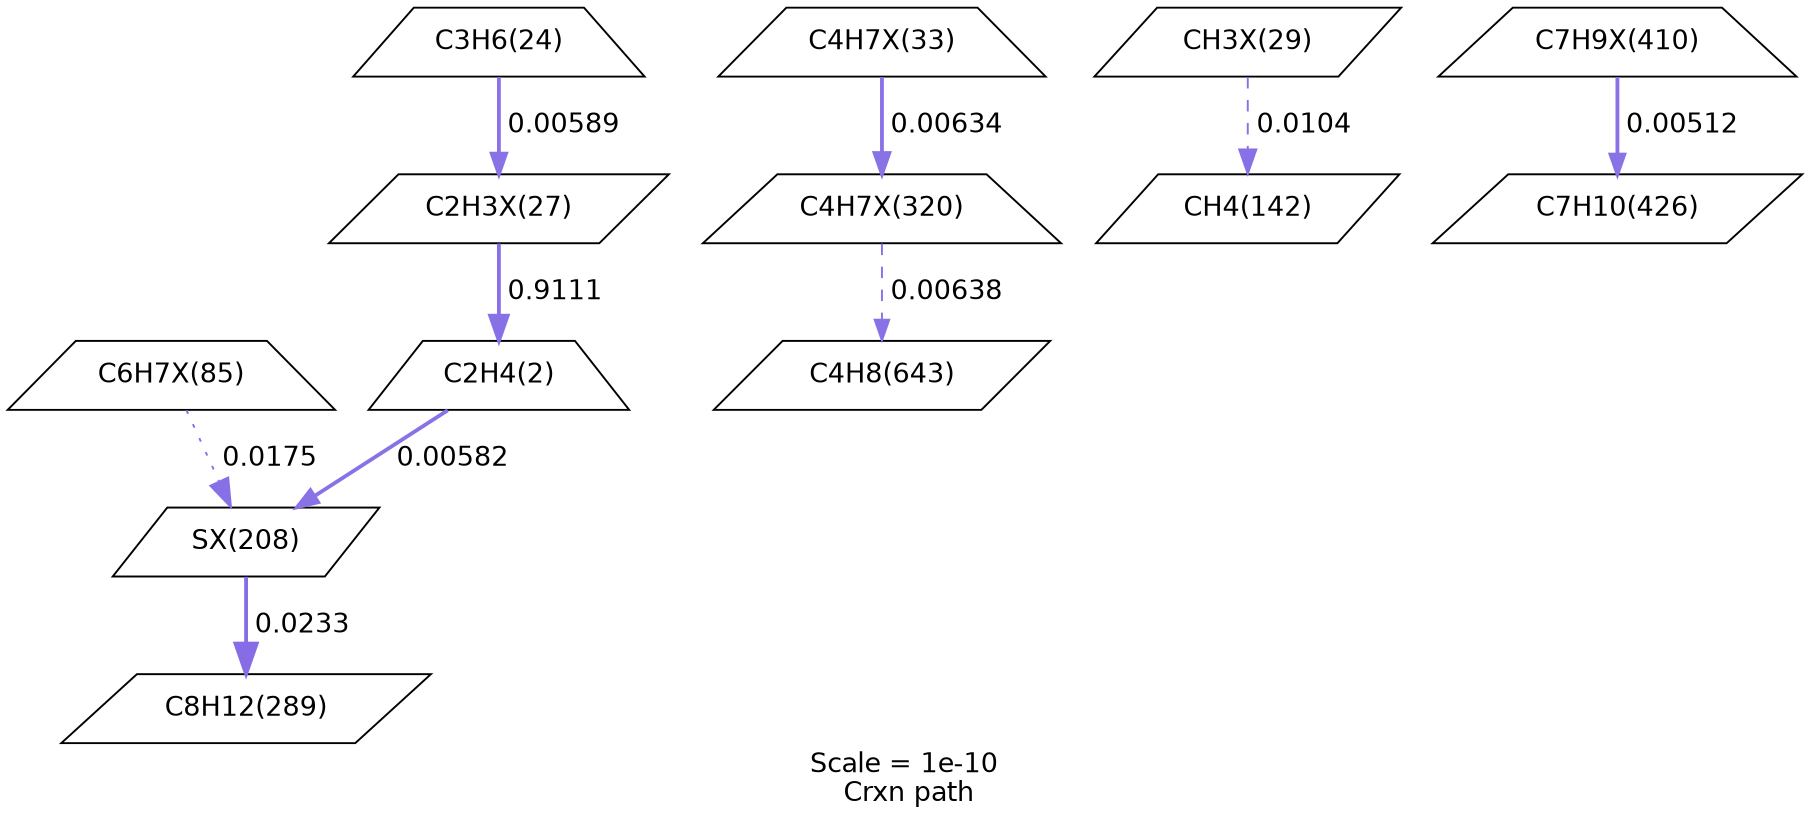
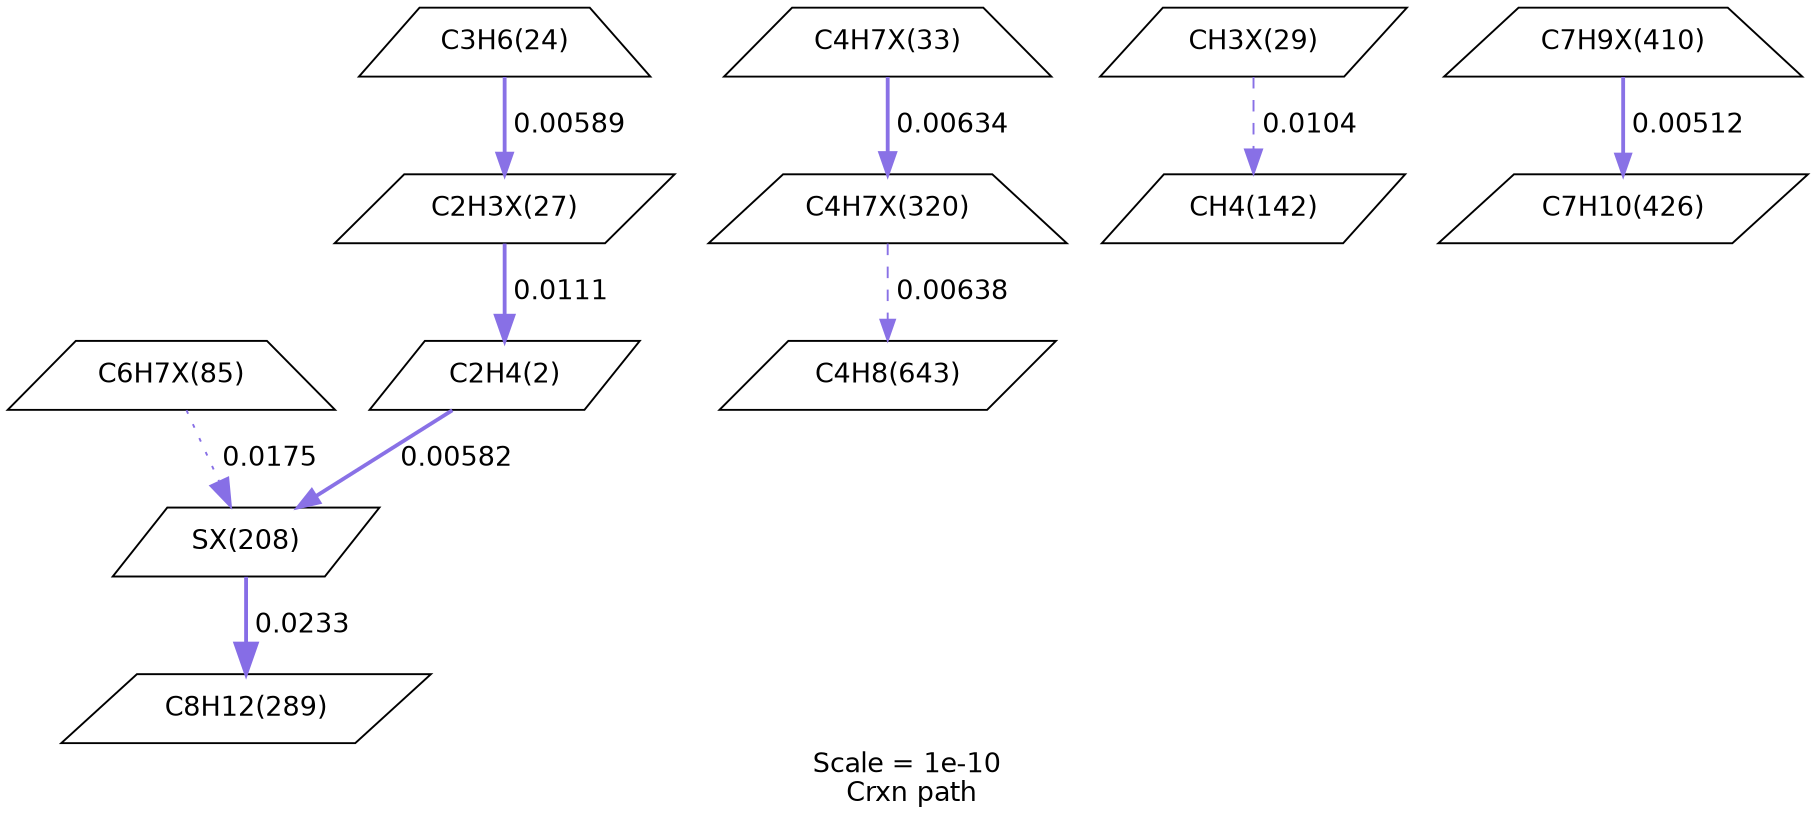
(552, 292) -> (557, 292)
(499, 375) -> (505, 375)
